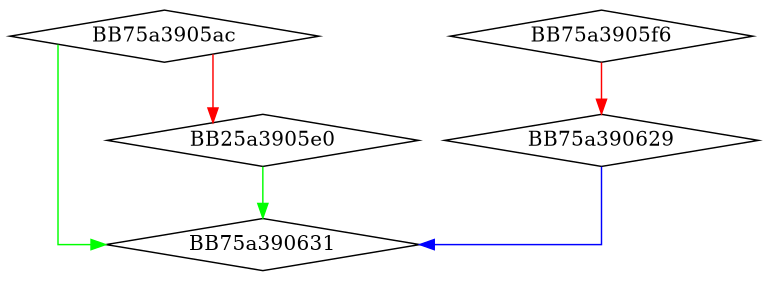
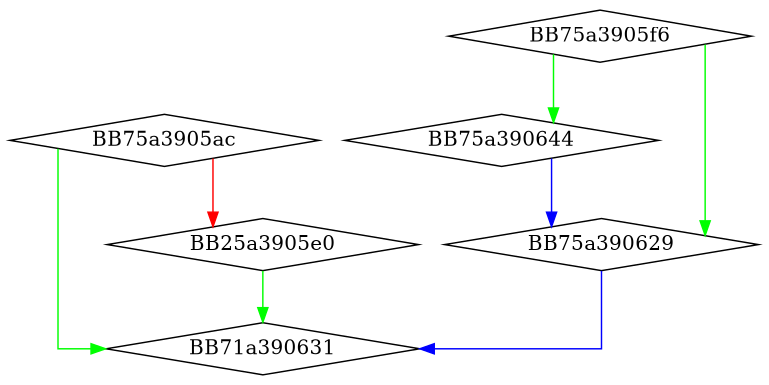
(601, 81) -> (705, 133)
none -> (502, 140)
(263, 245) -> (263, 349)
